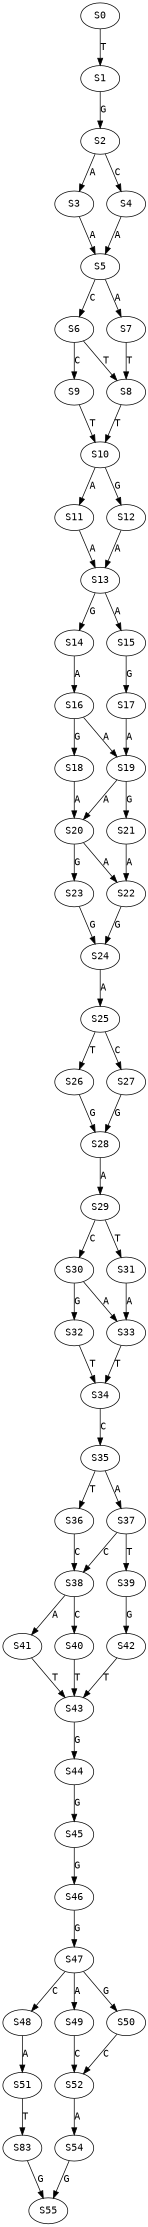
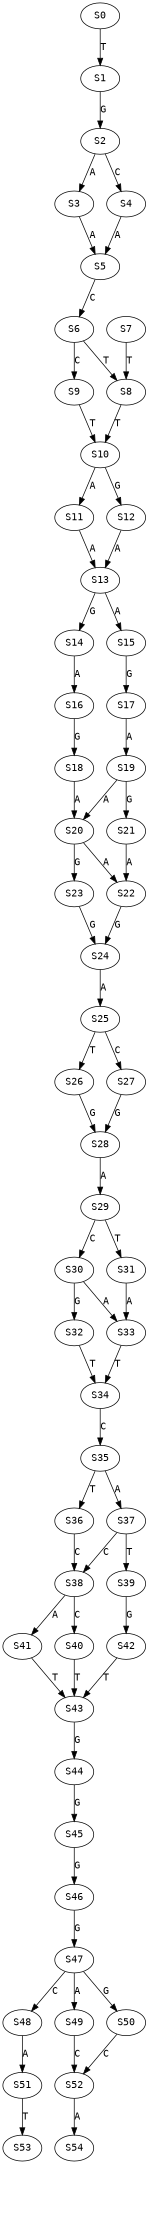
(112, 295) -> none
(98, 734) -> none
(22, 2148) -> (22, 2148)
(48, 2211) -> none
